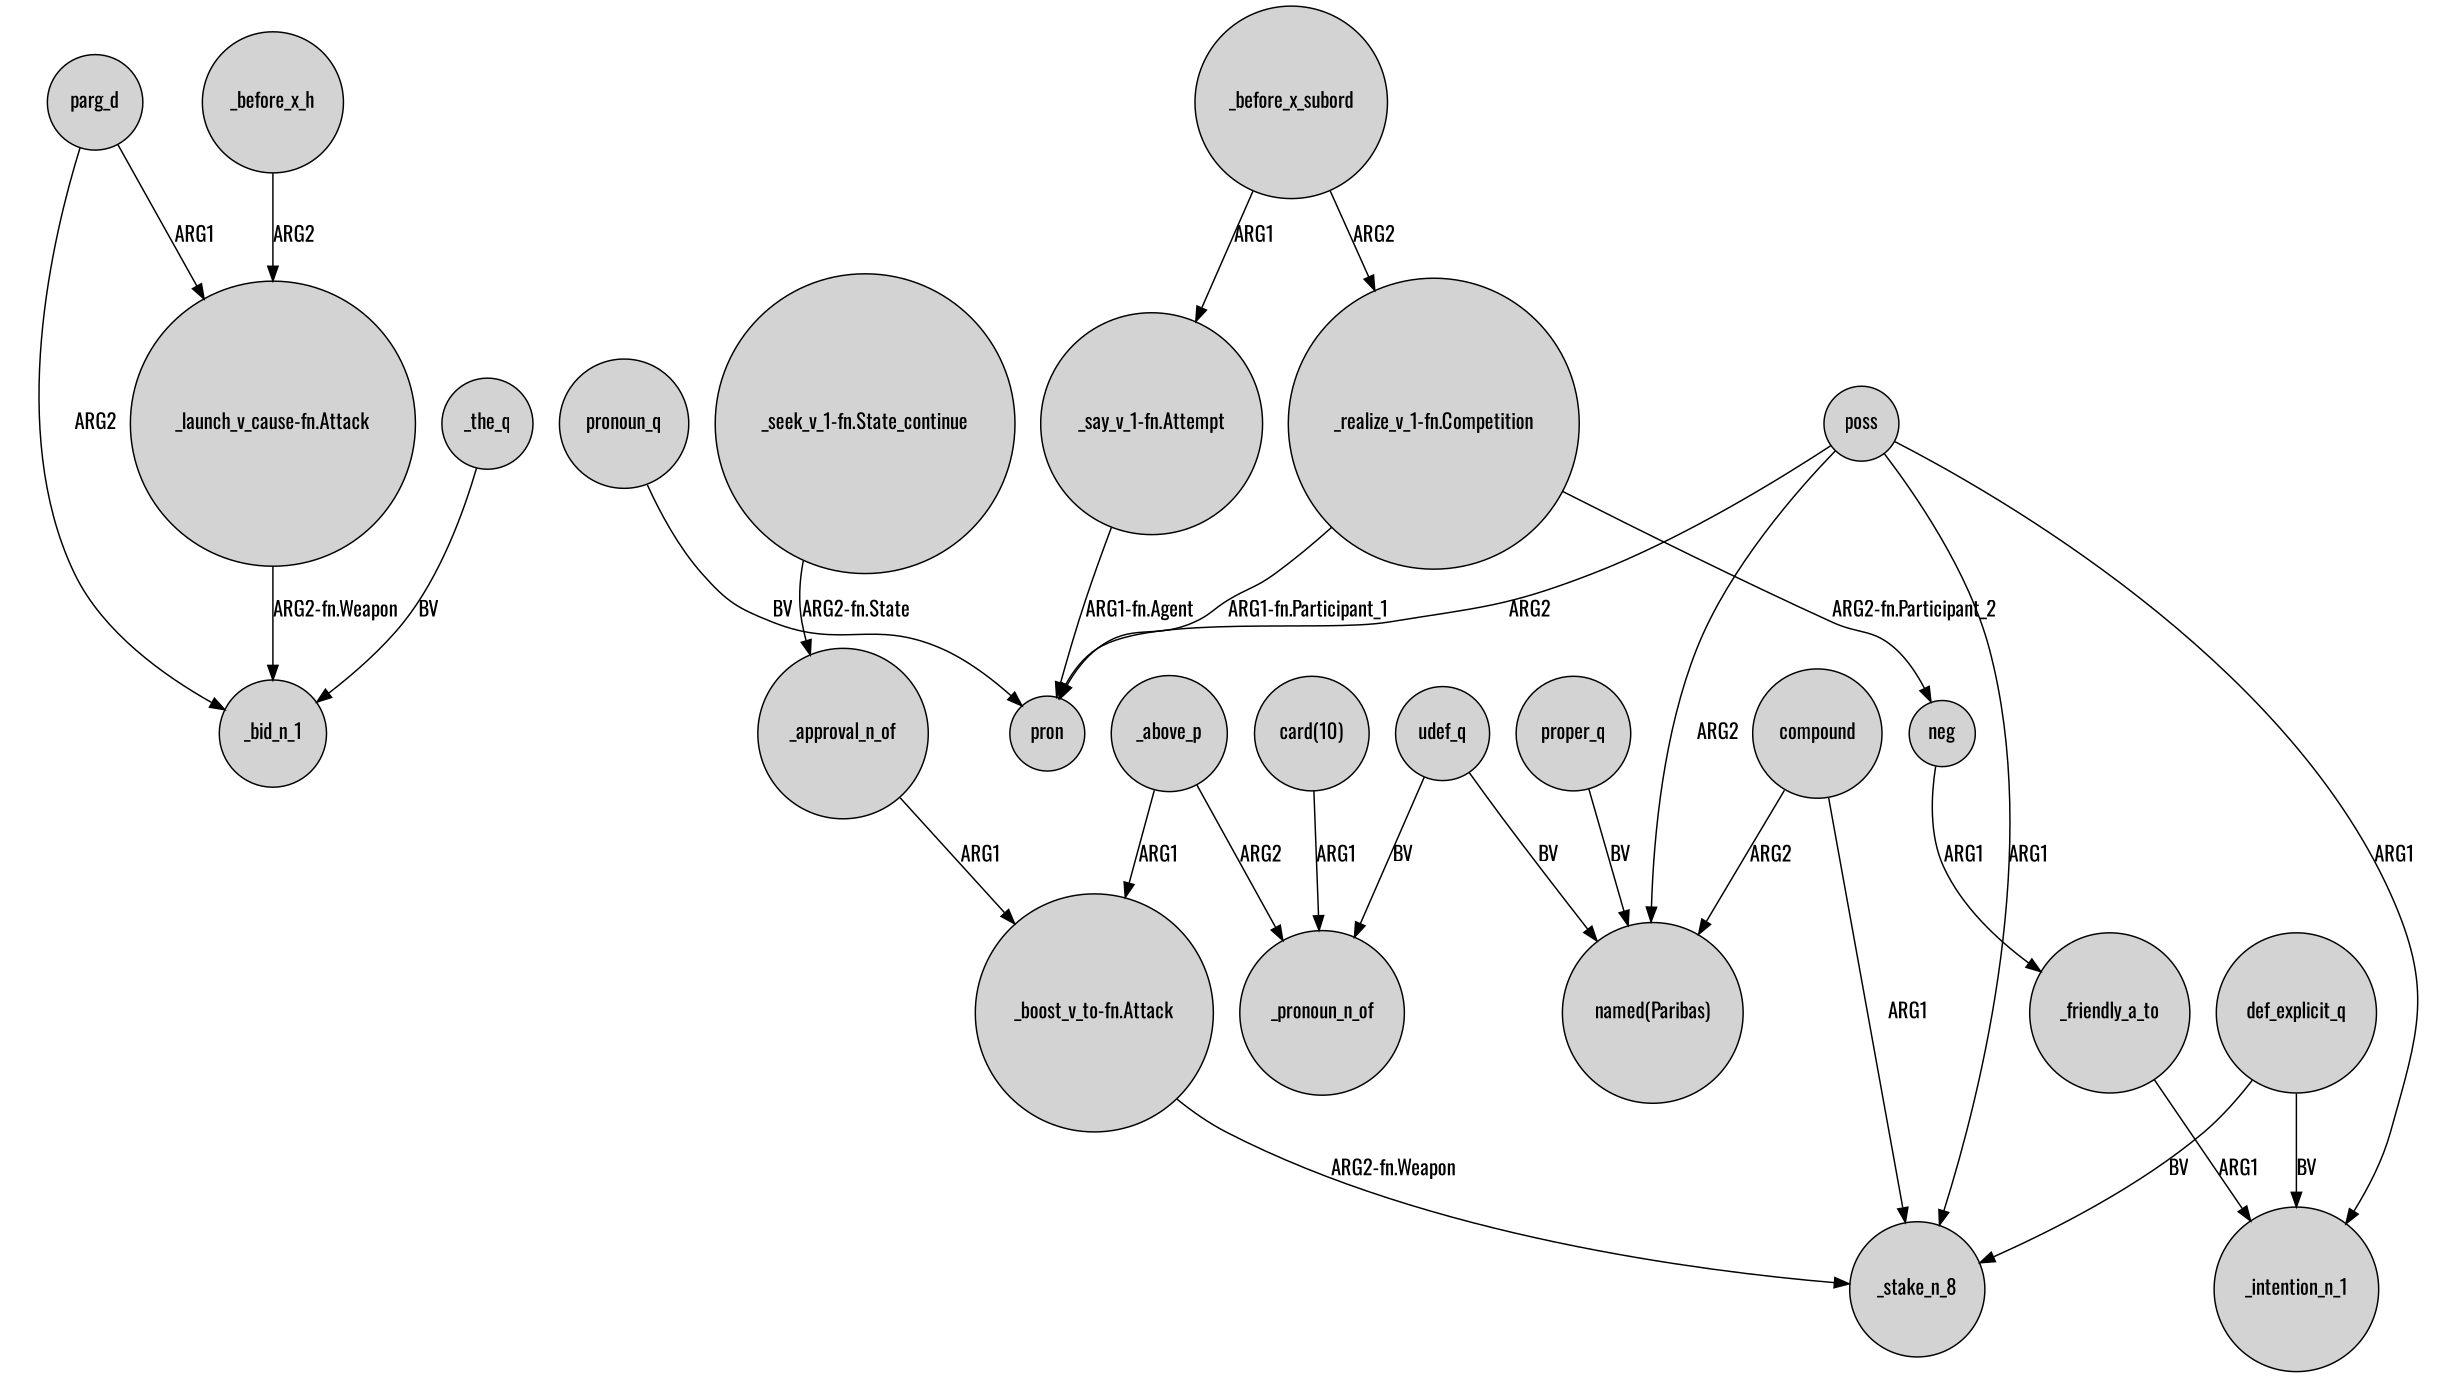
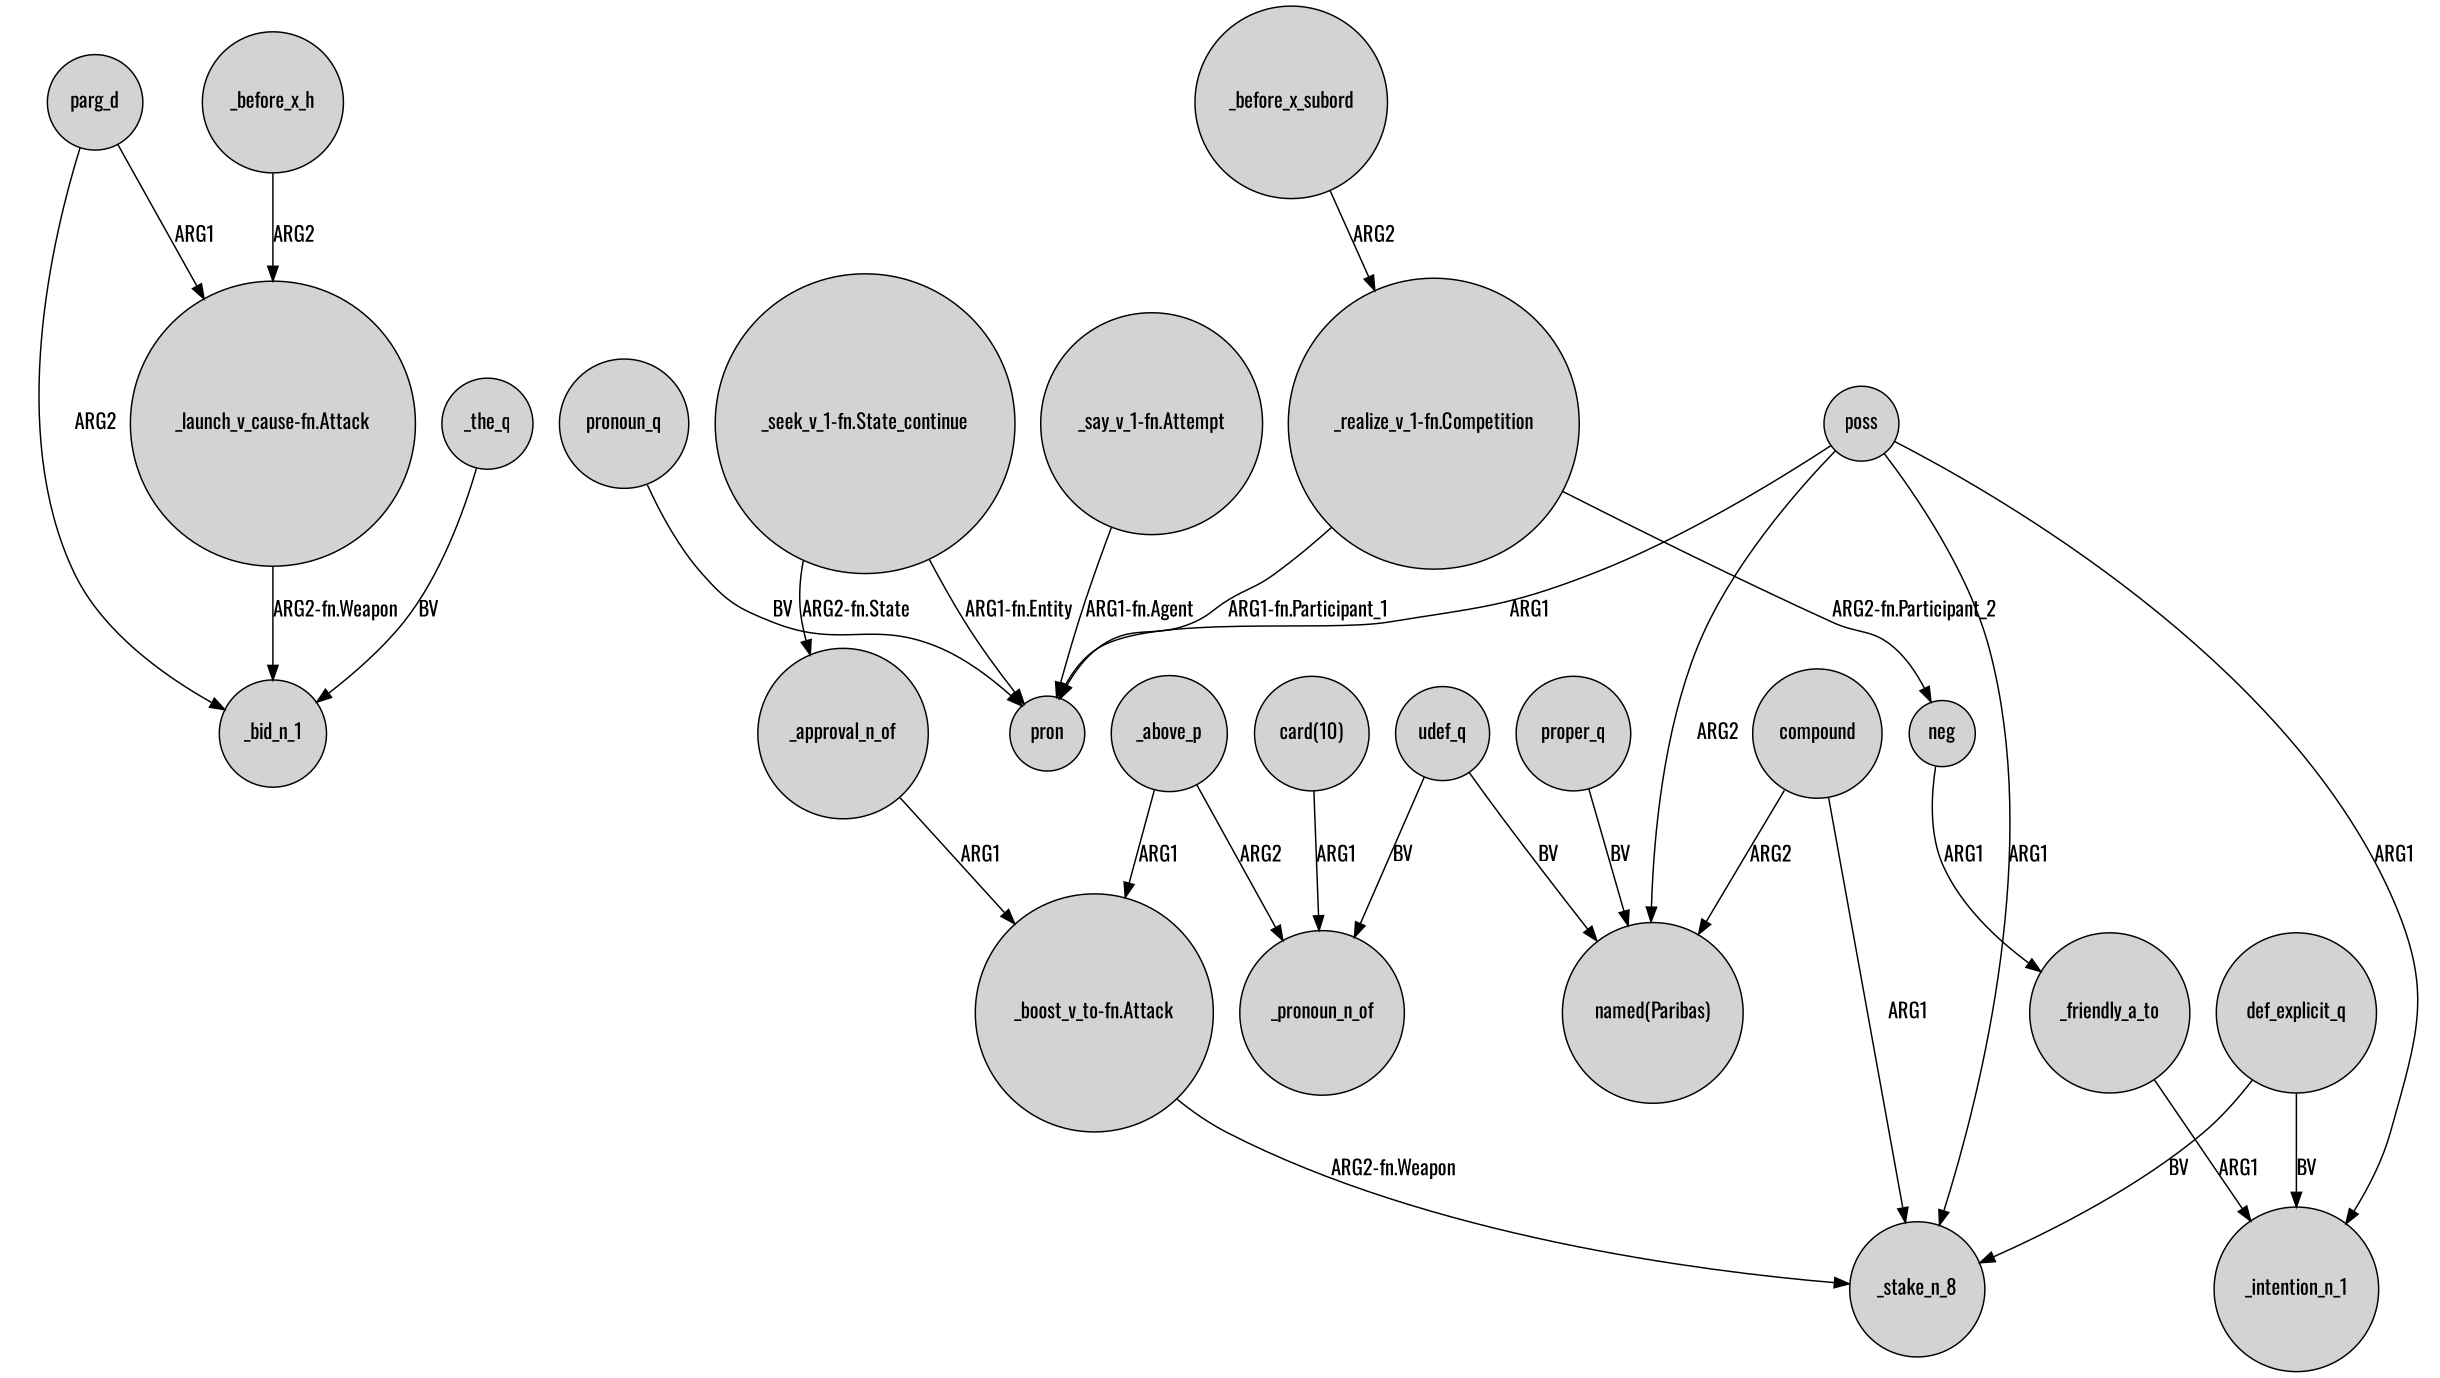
(1227, 249) -> none
(1530, 611) -> (1530, 611)
none -> (969, 628)
